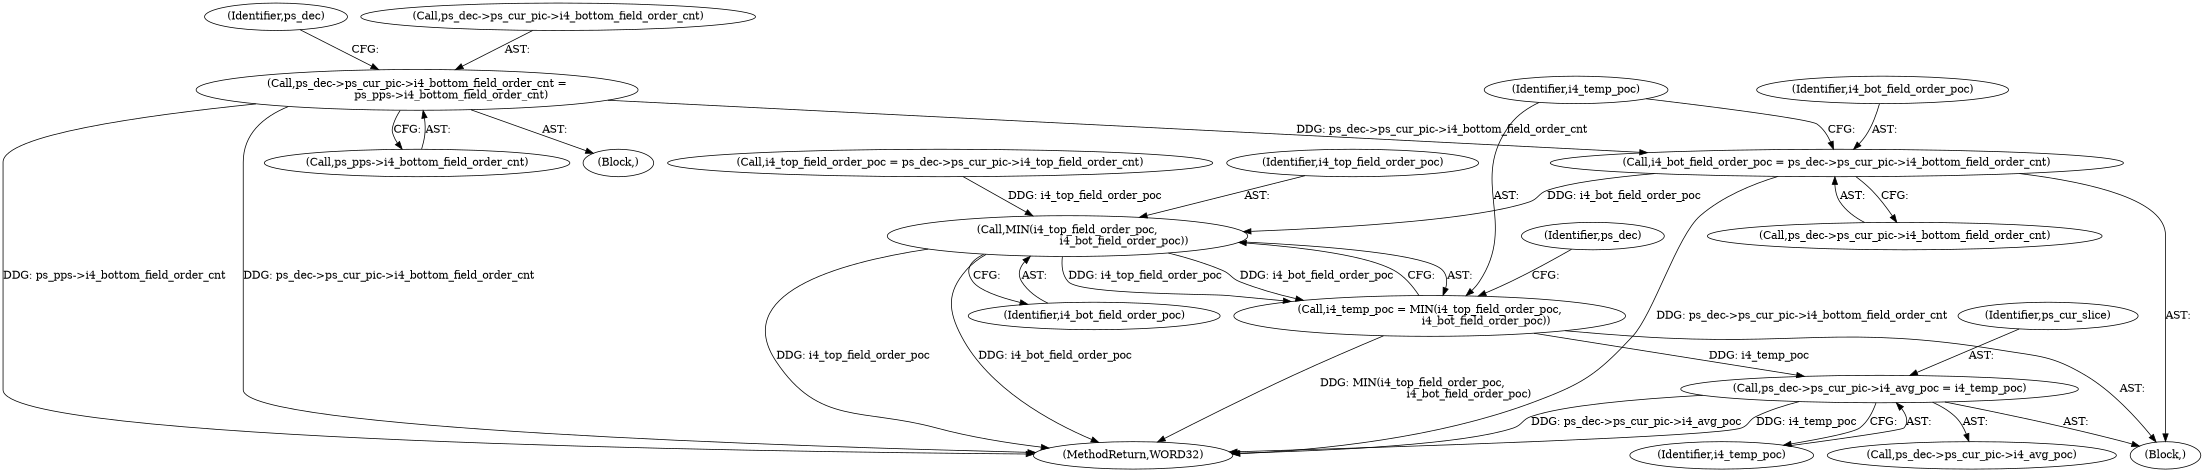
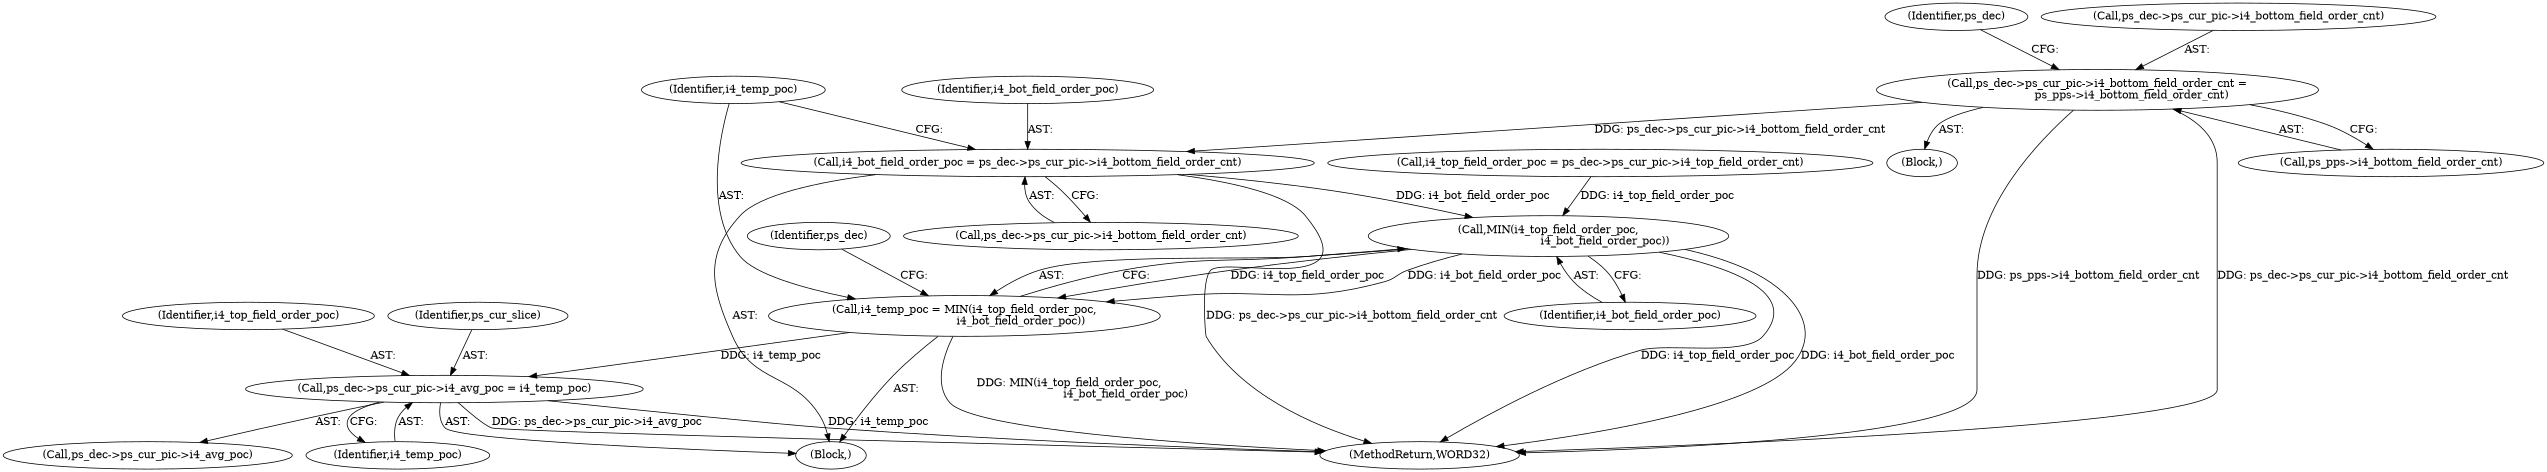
(1226, 196) -> (342, 351)
